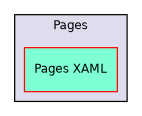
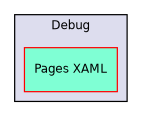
(71, 26) -> (71, 26)
